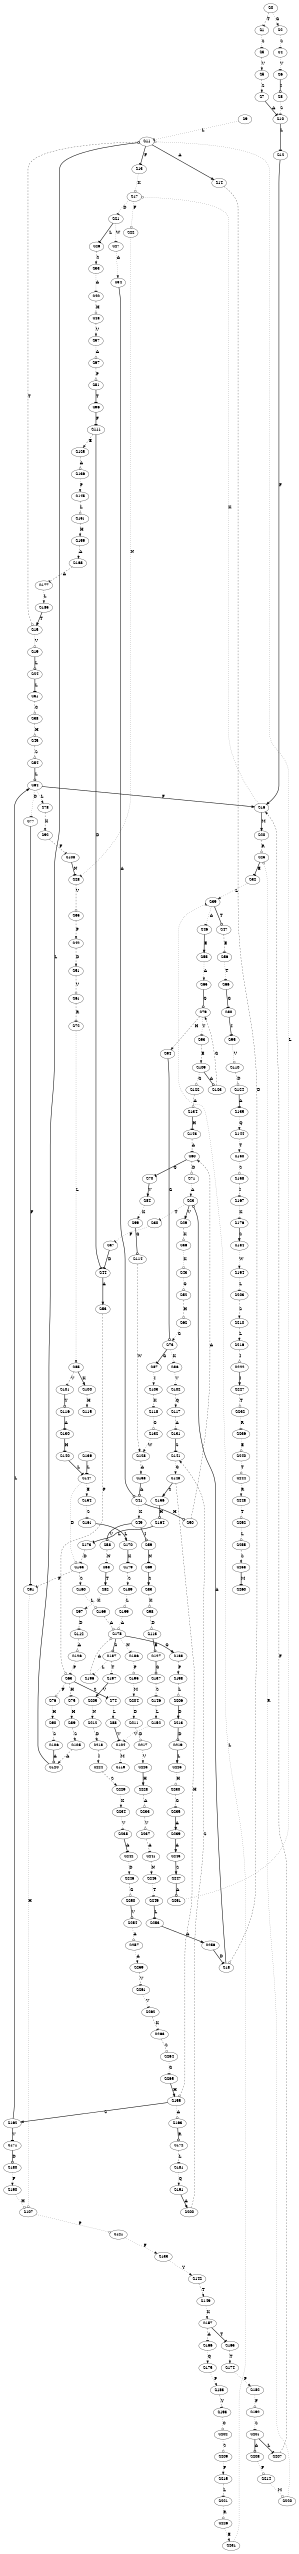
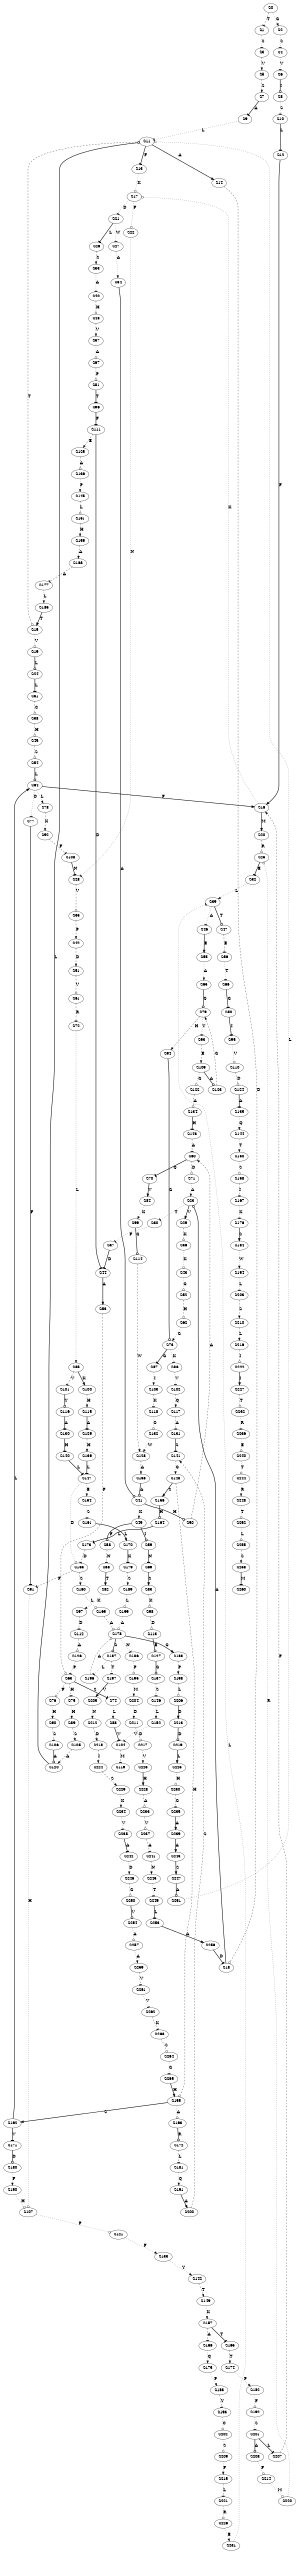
(271, 108) -> (254, 108)
none -> (87, 1434)
(111, 1534) -> (111, 1534)
